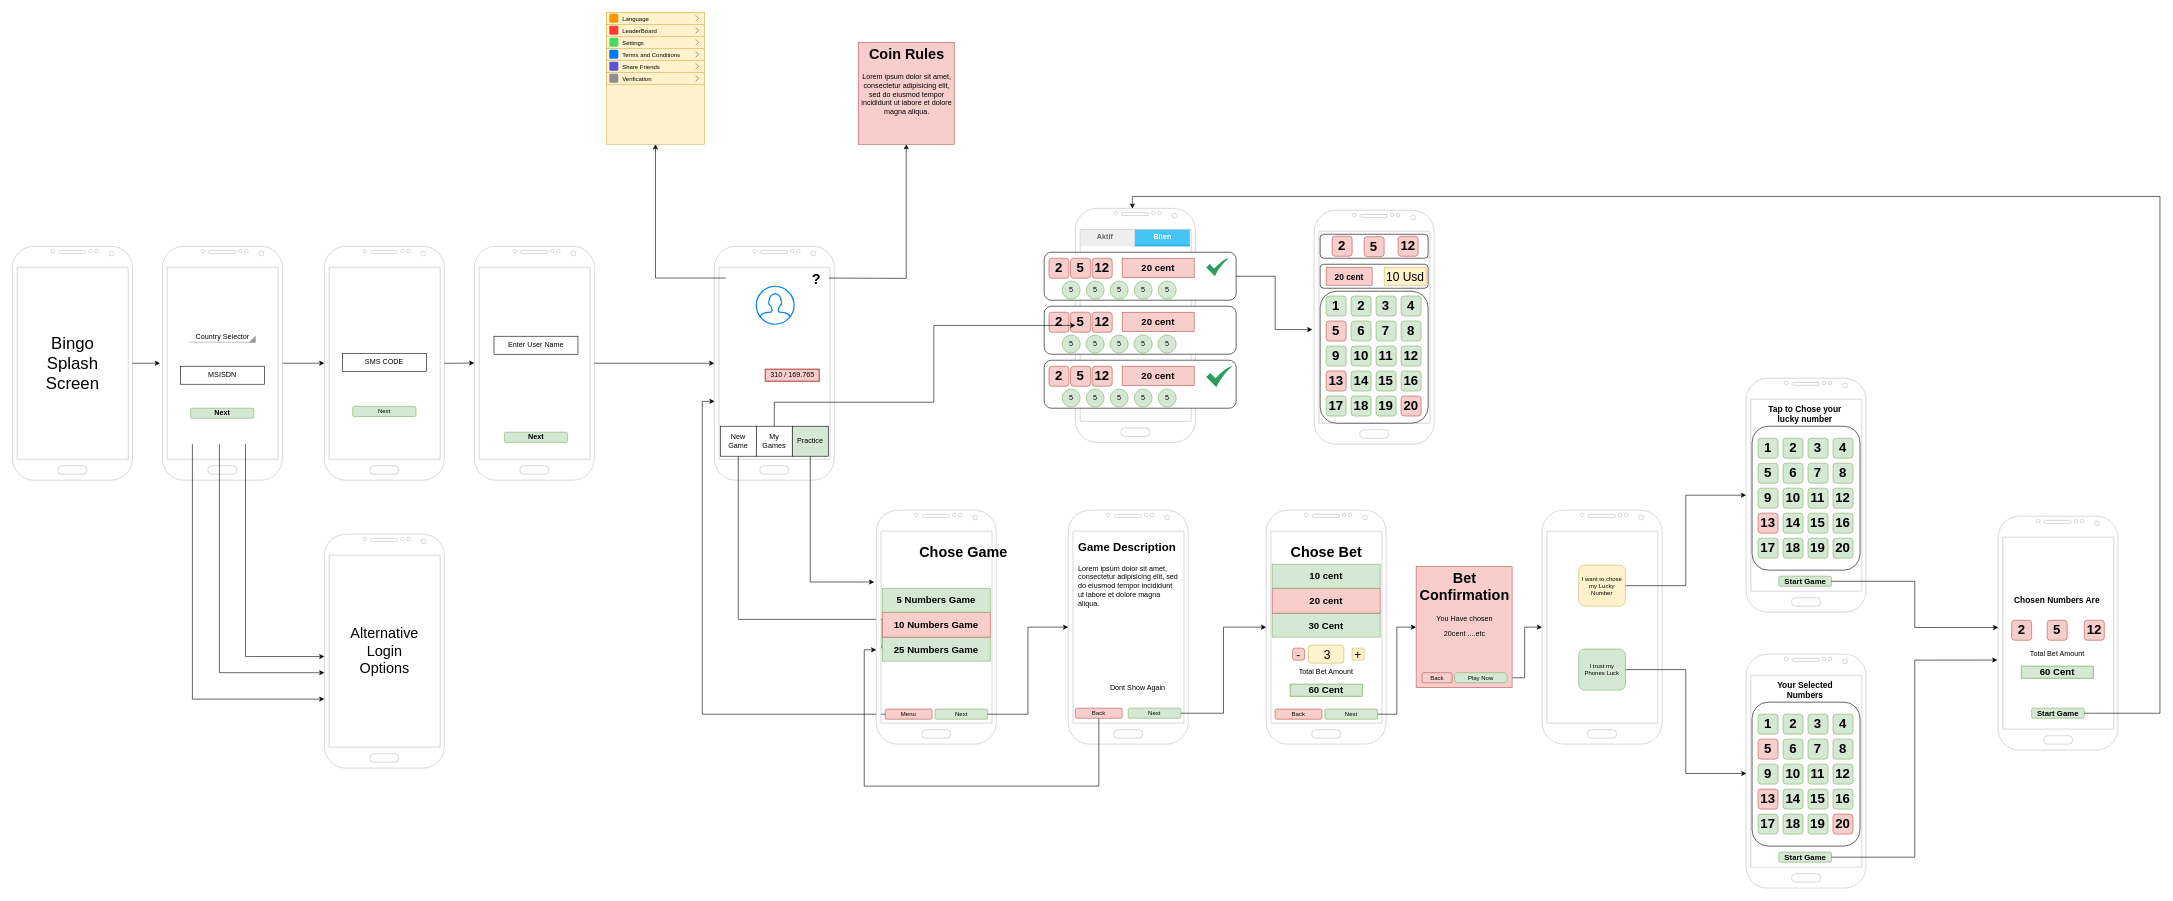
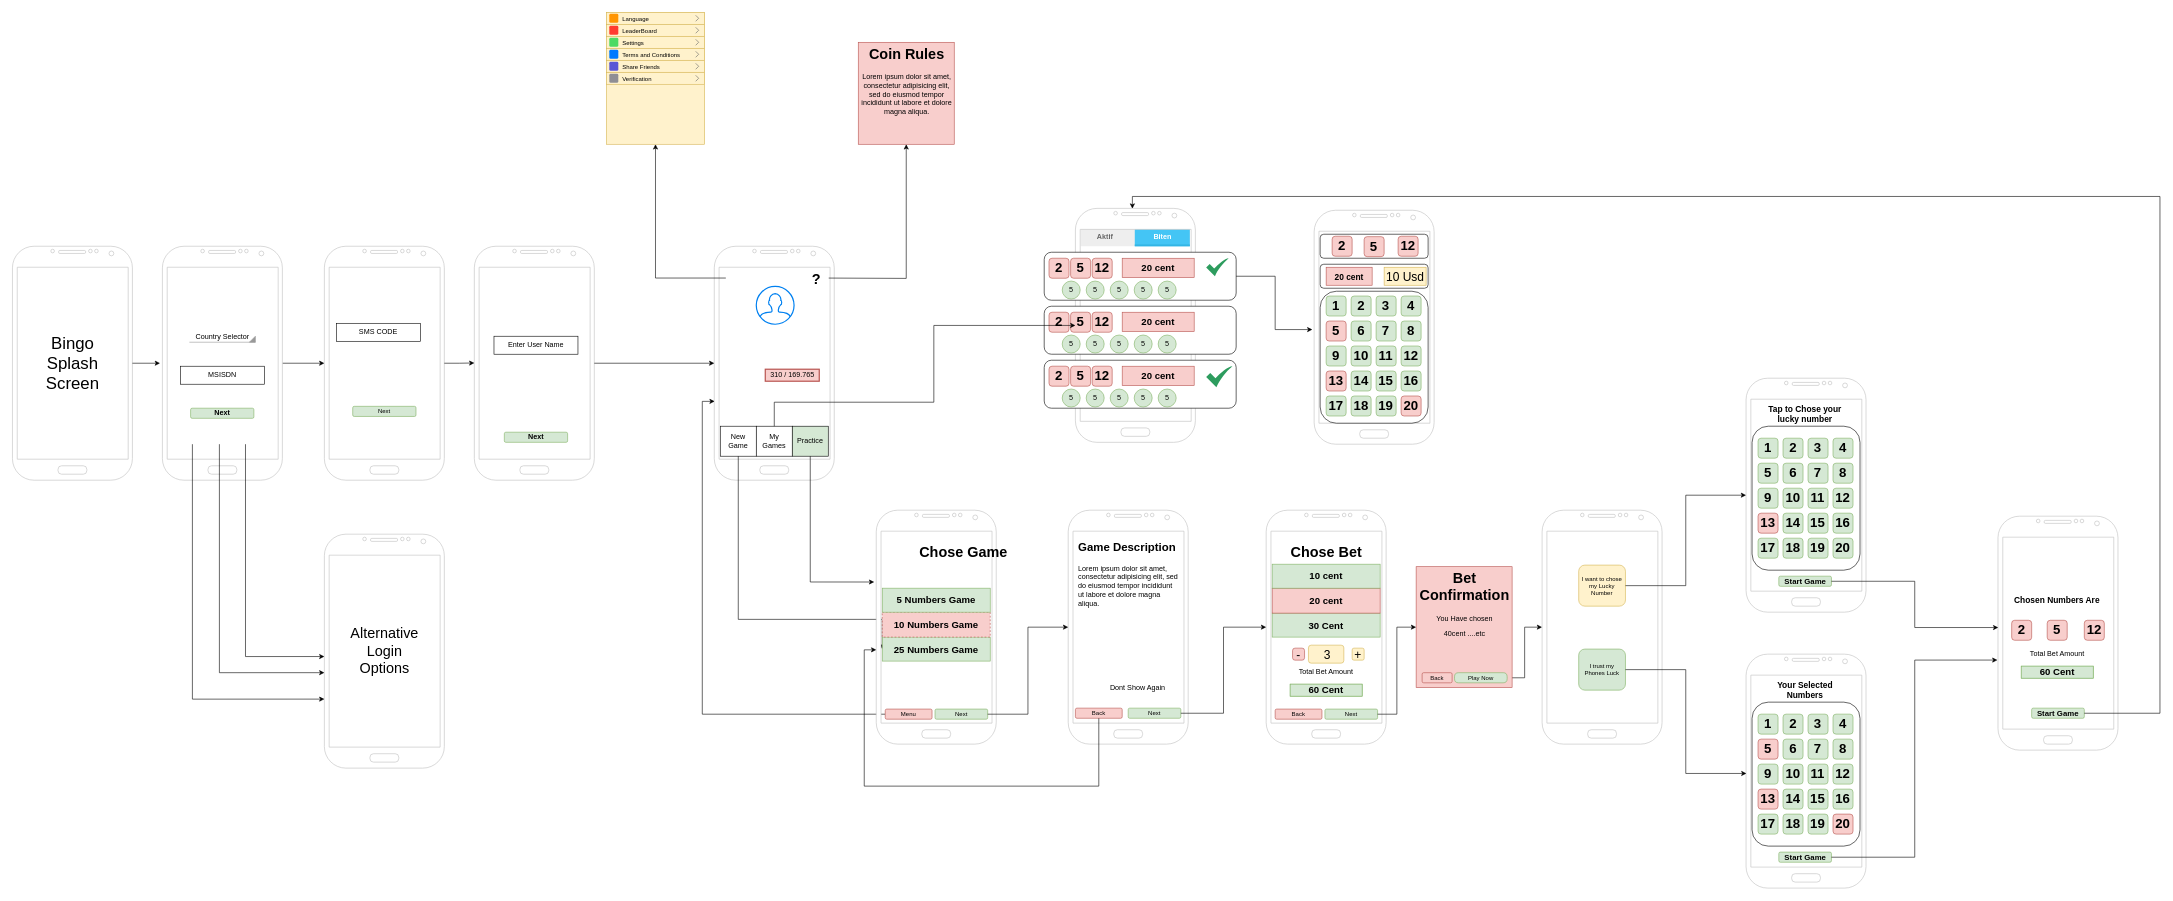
(384, 362) -> (378, 332)
(1449, 574) -> (1449, 574)
(936, 625) -> (936, 625)
(882, 632) -> (882, 631)
